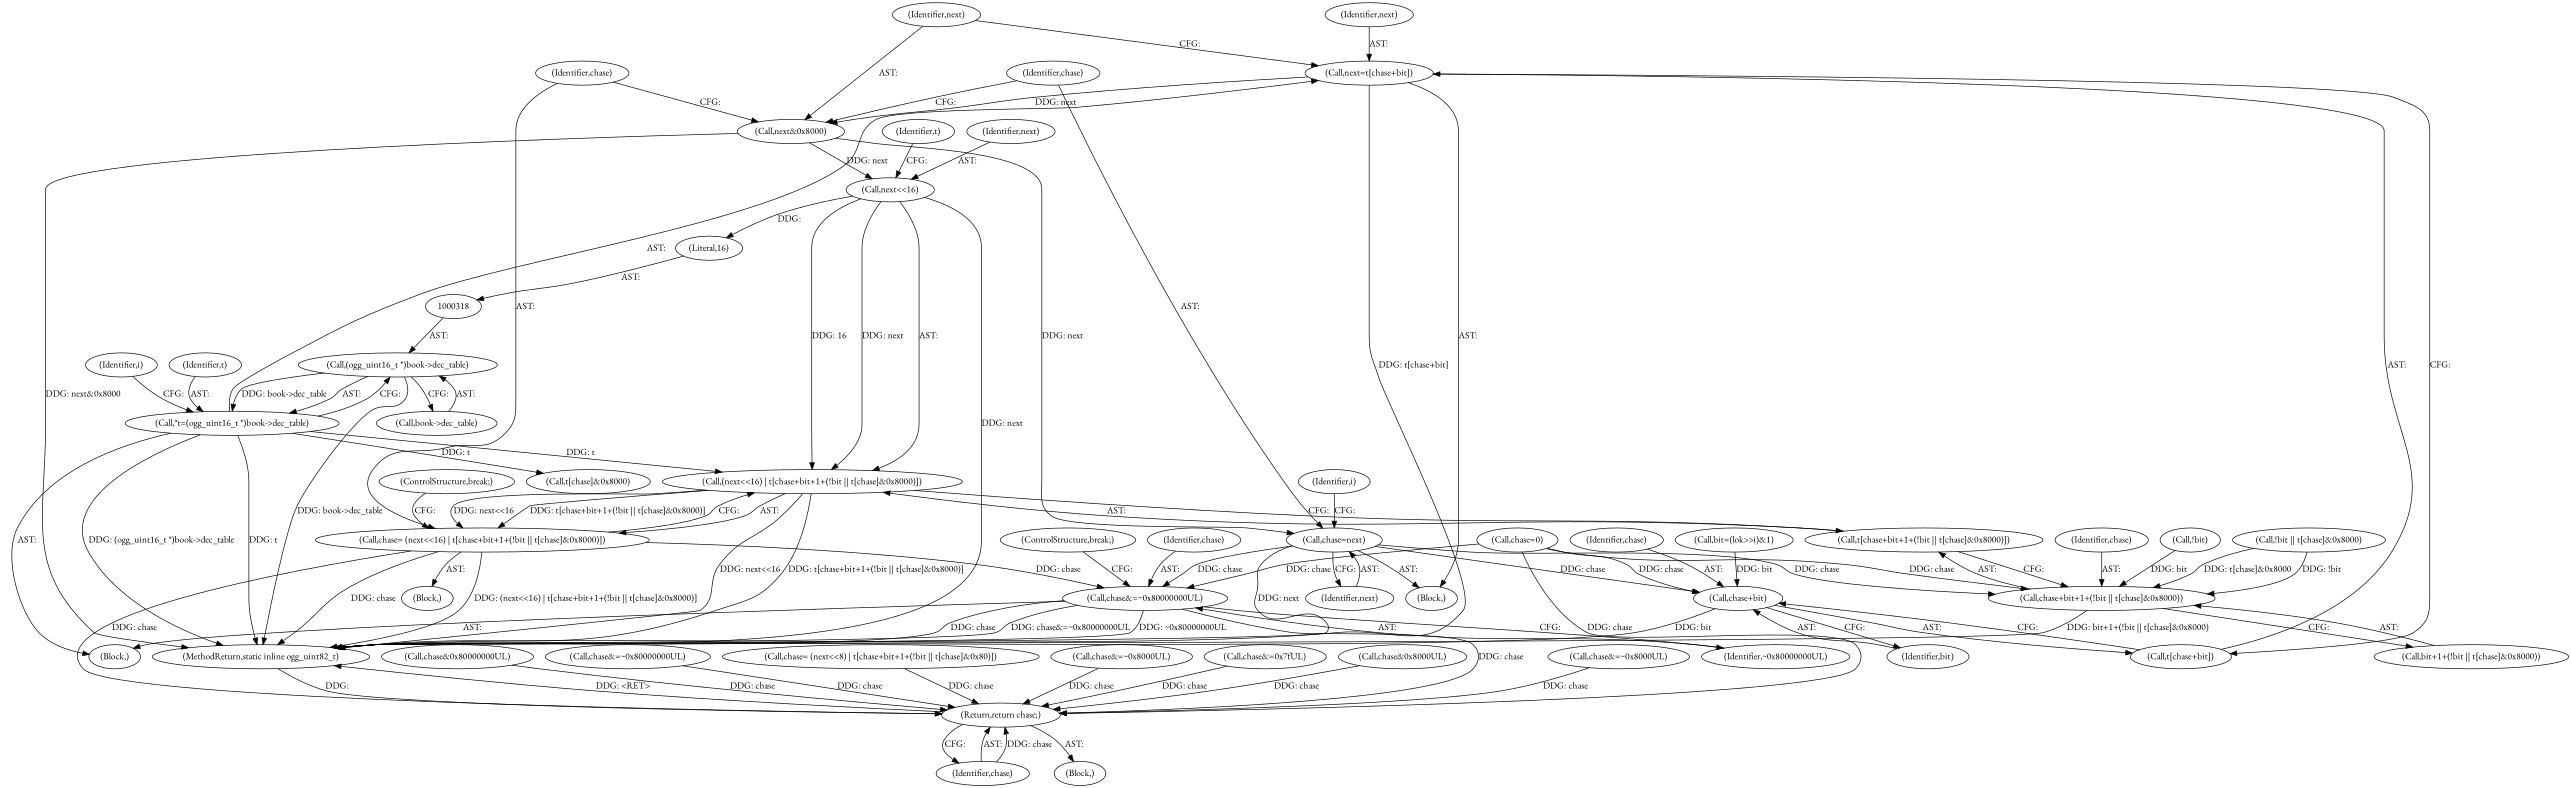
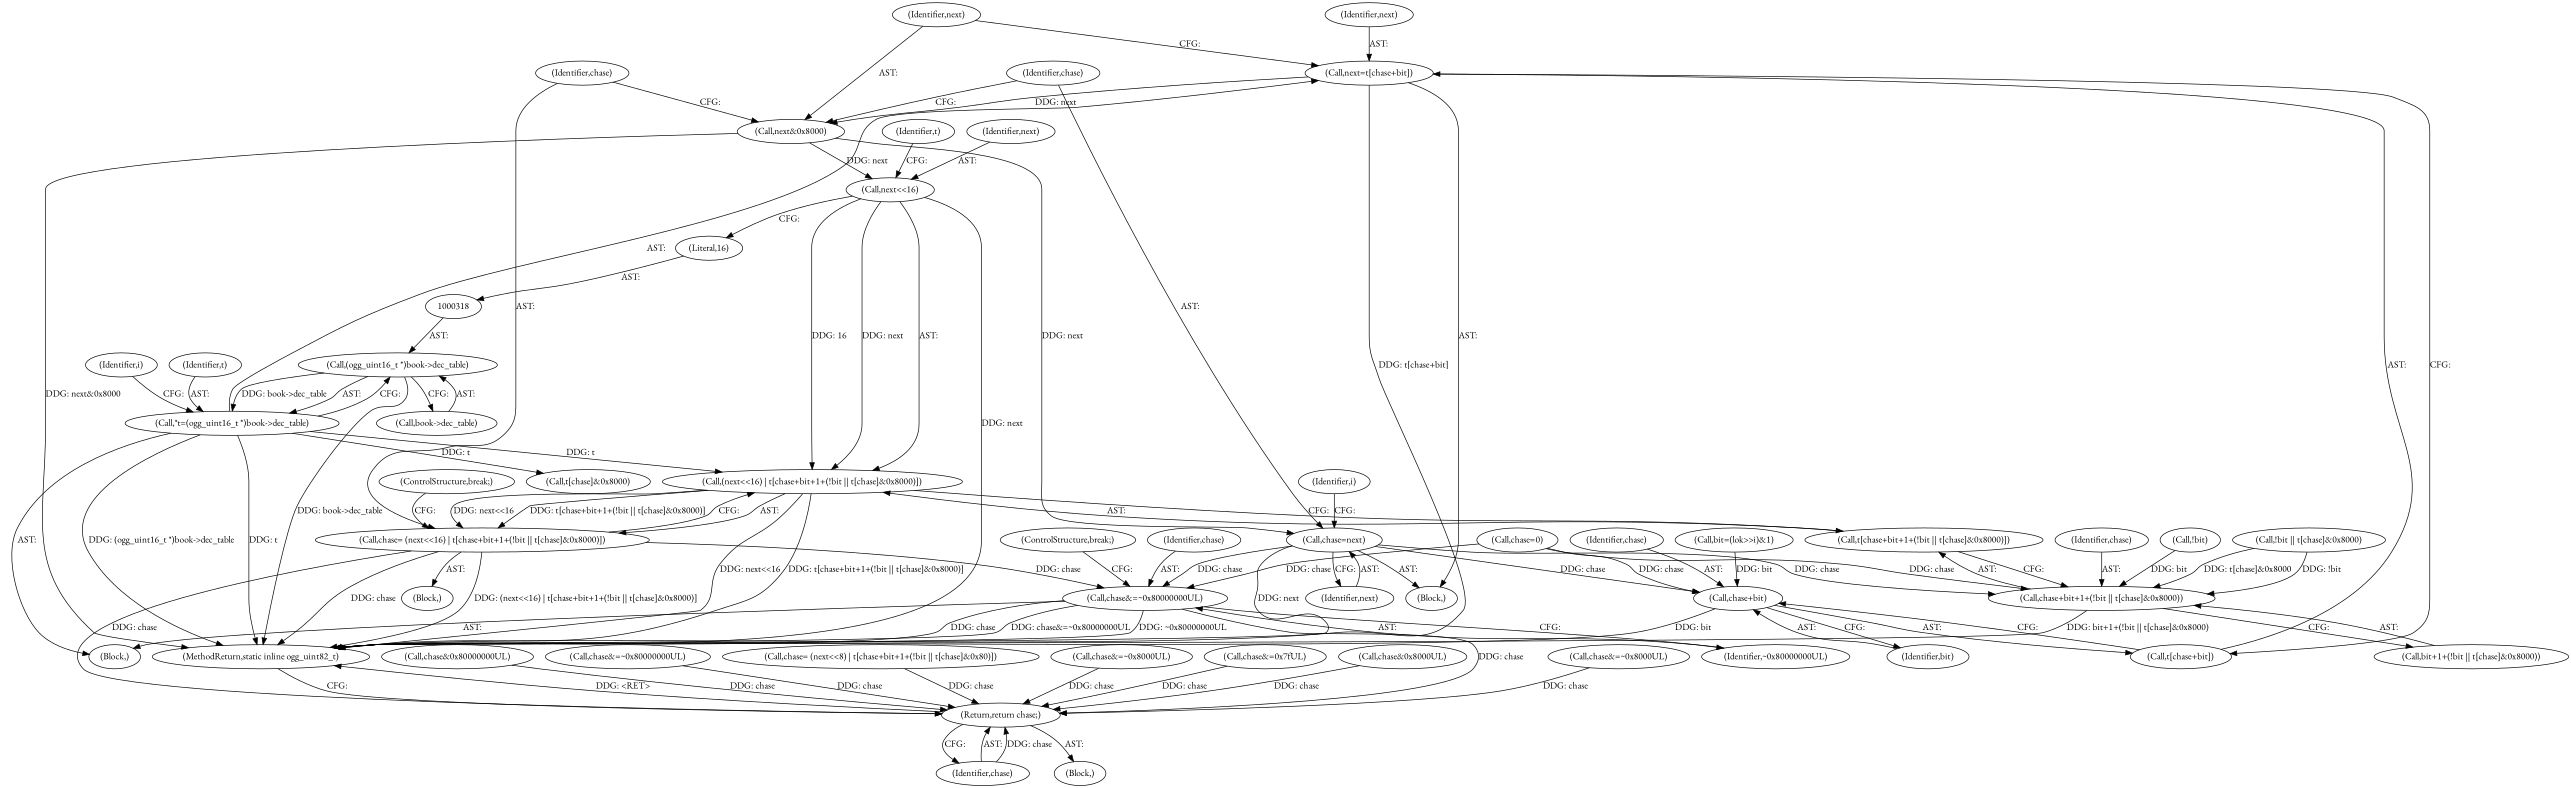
(791, 219) -> (791, 219)
(338, 686) -> (338, 686)
(1663, 694) -> none
